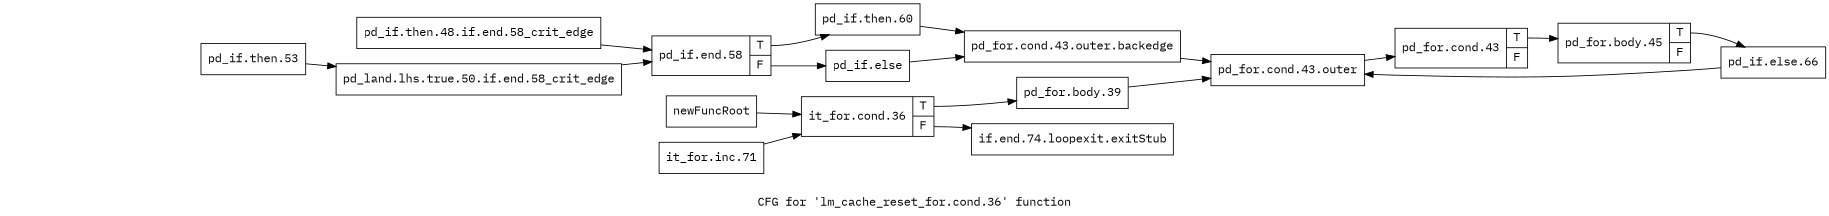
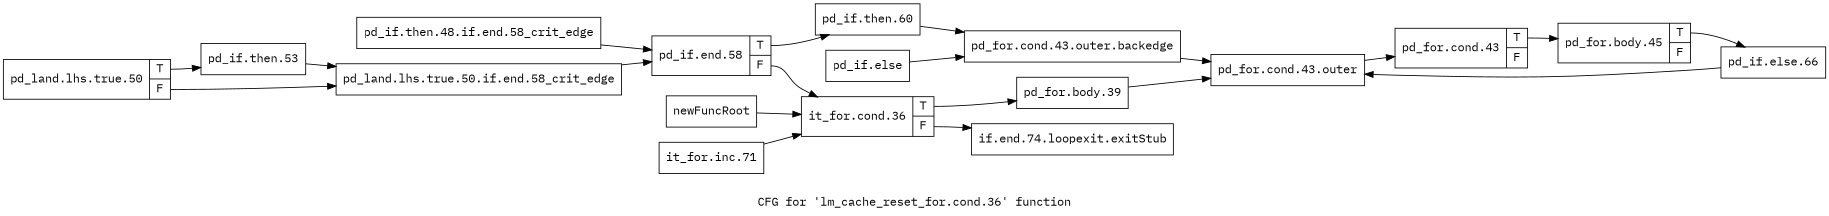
(794, 66) -> (791, 79)
none -> (87, 79)
